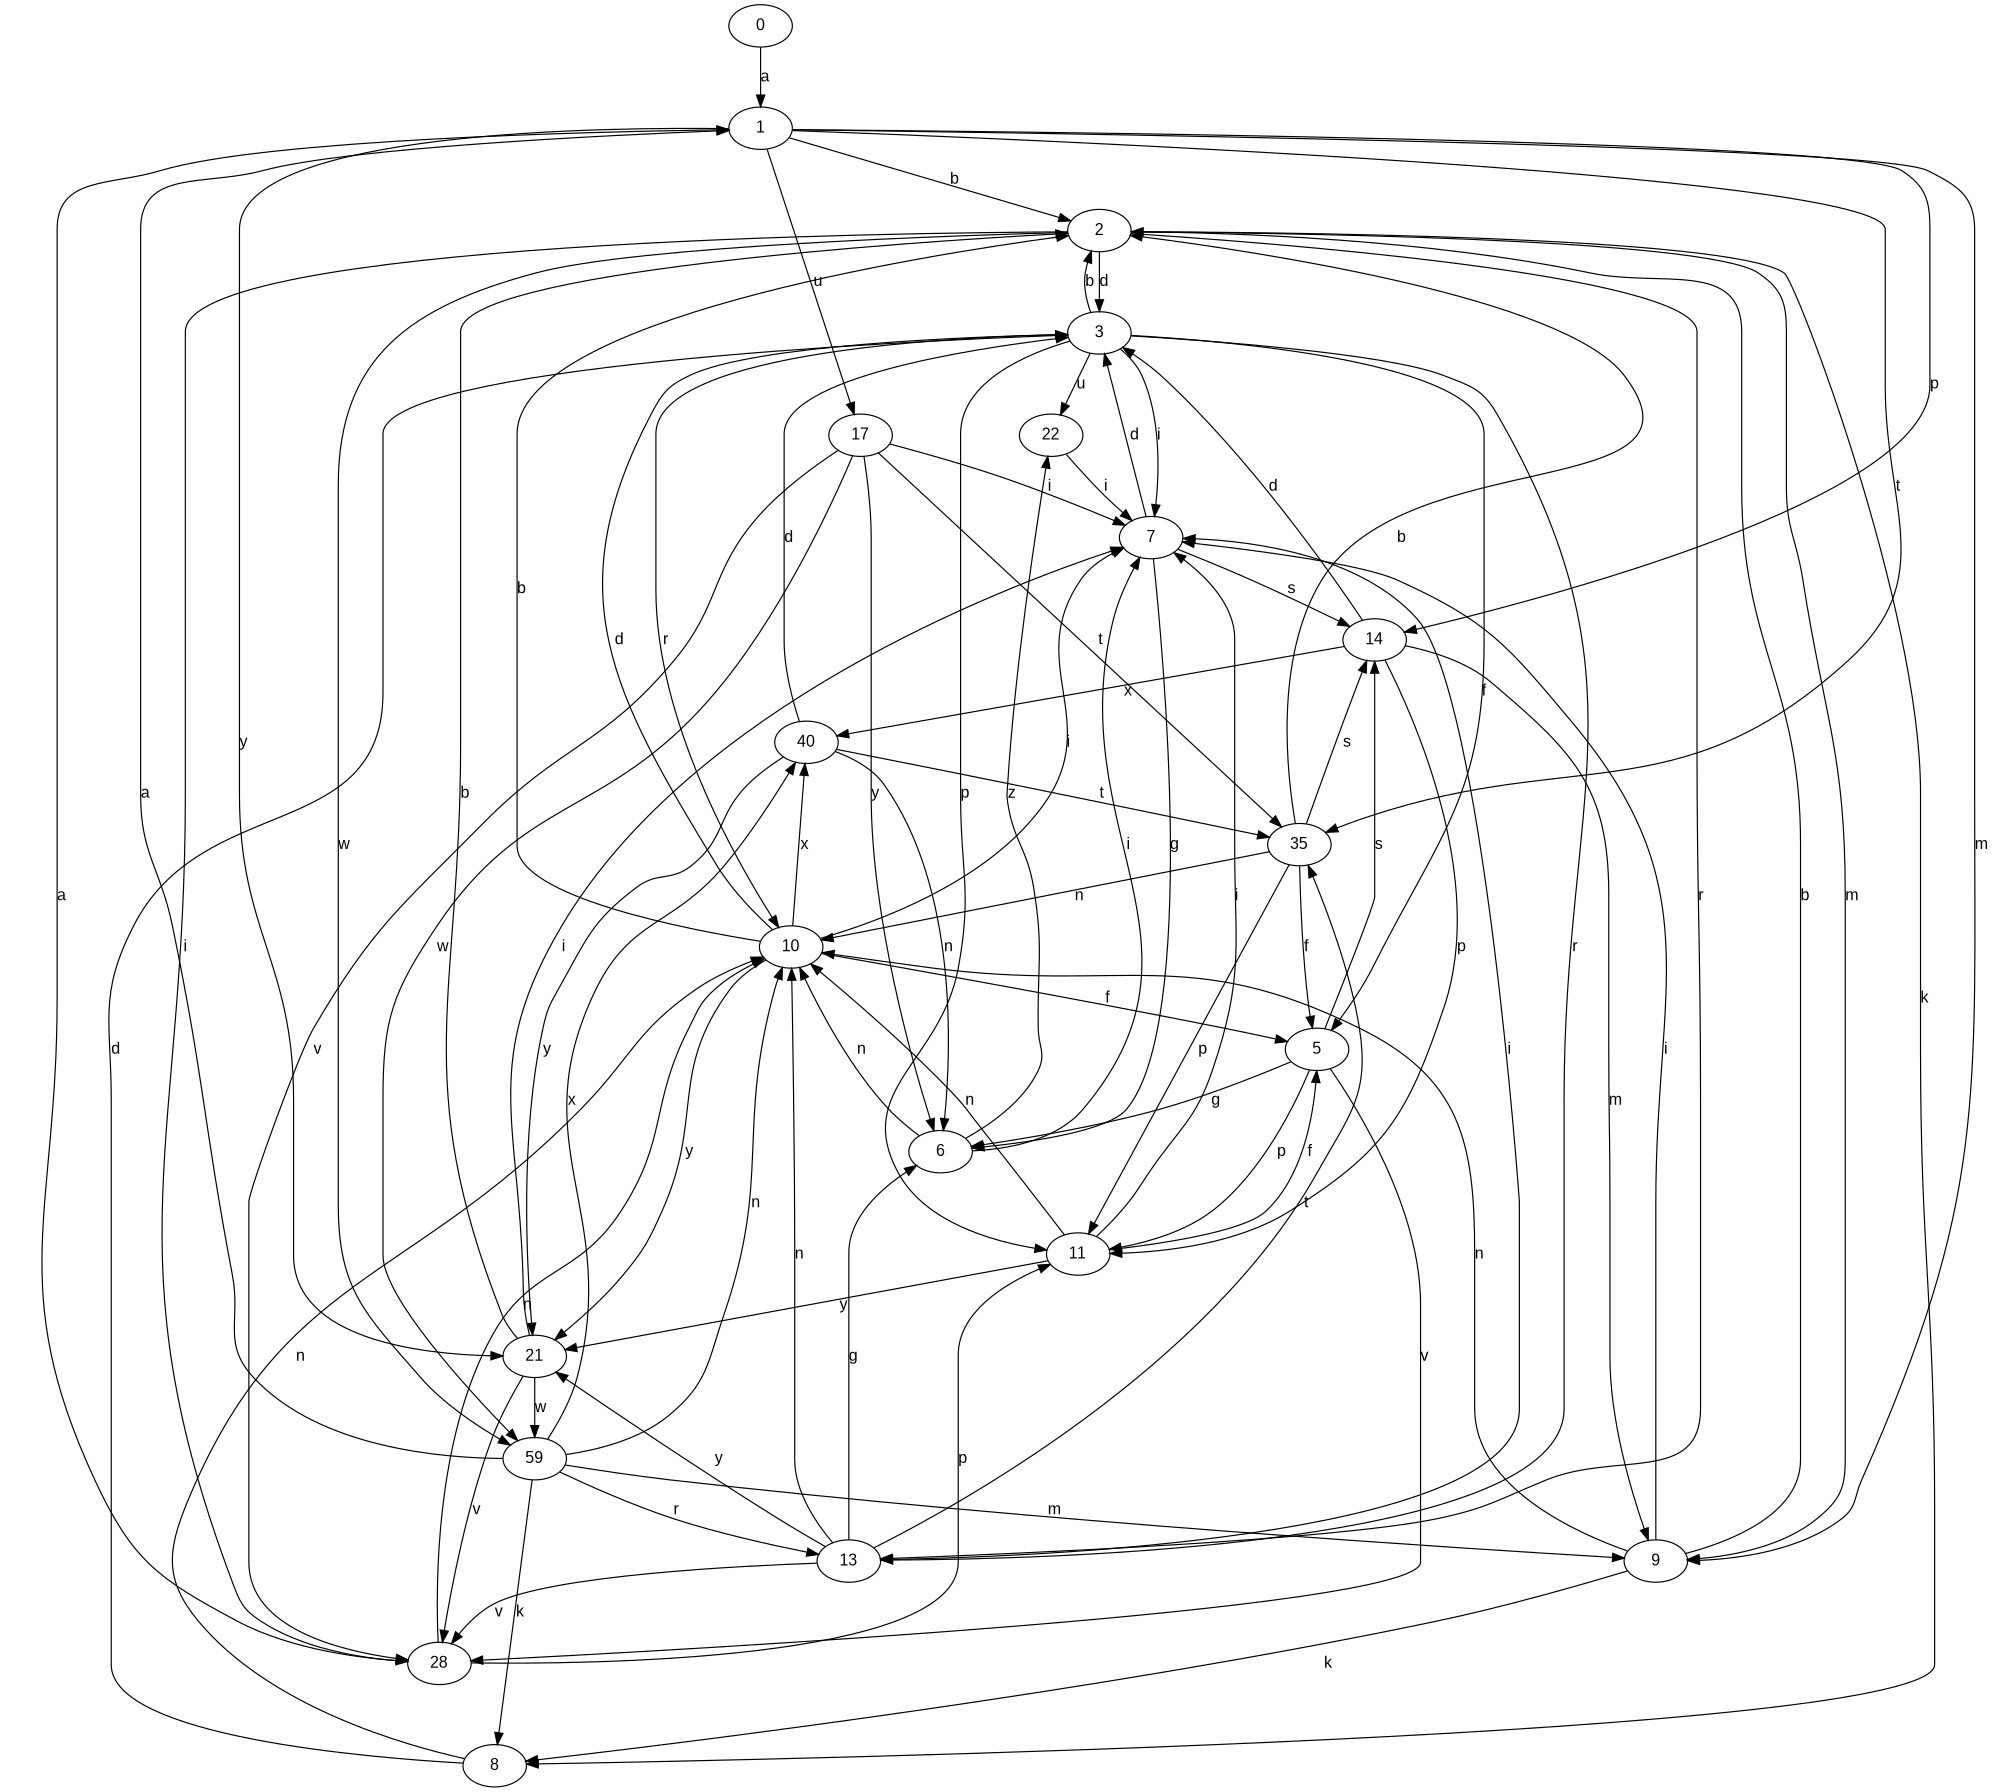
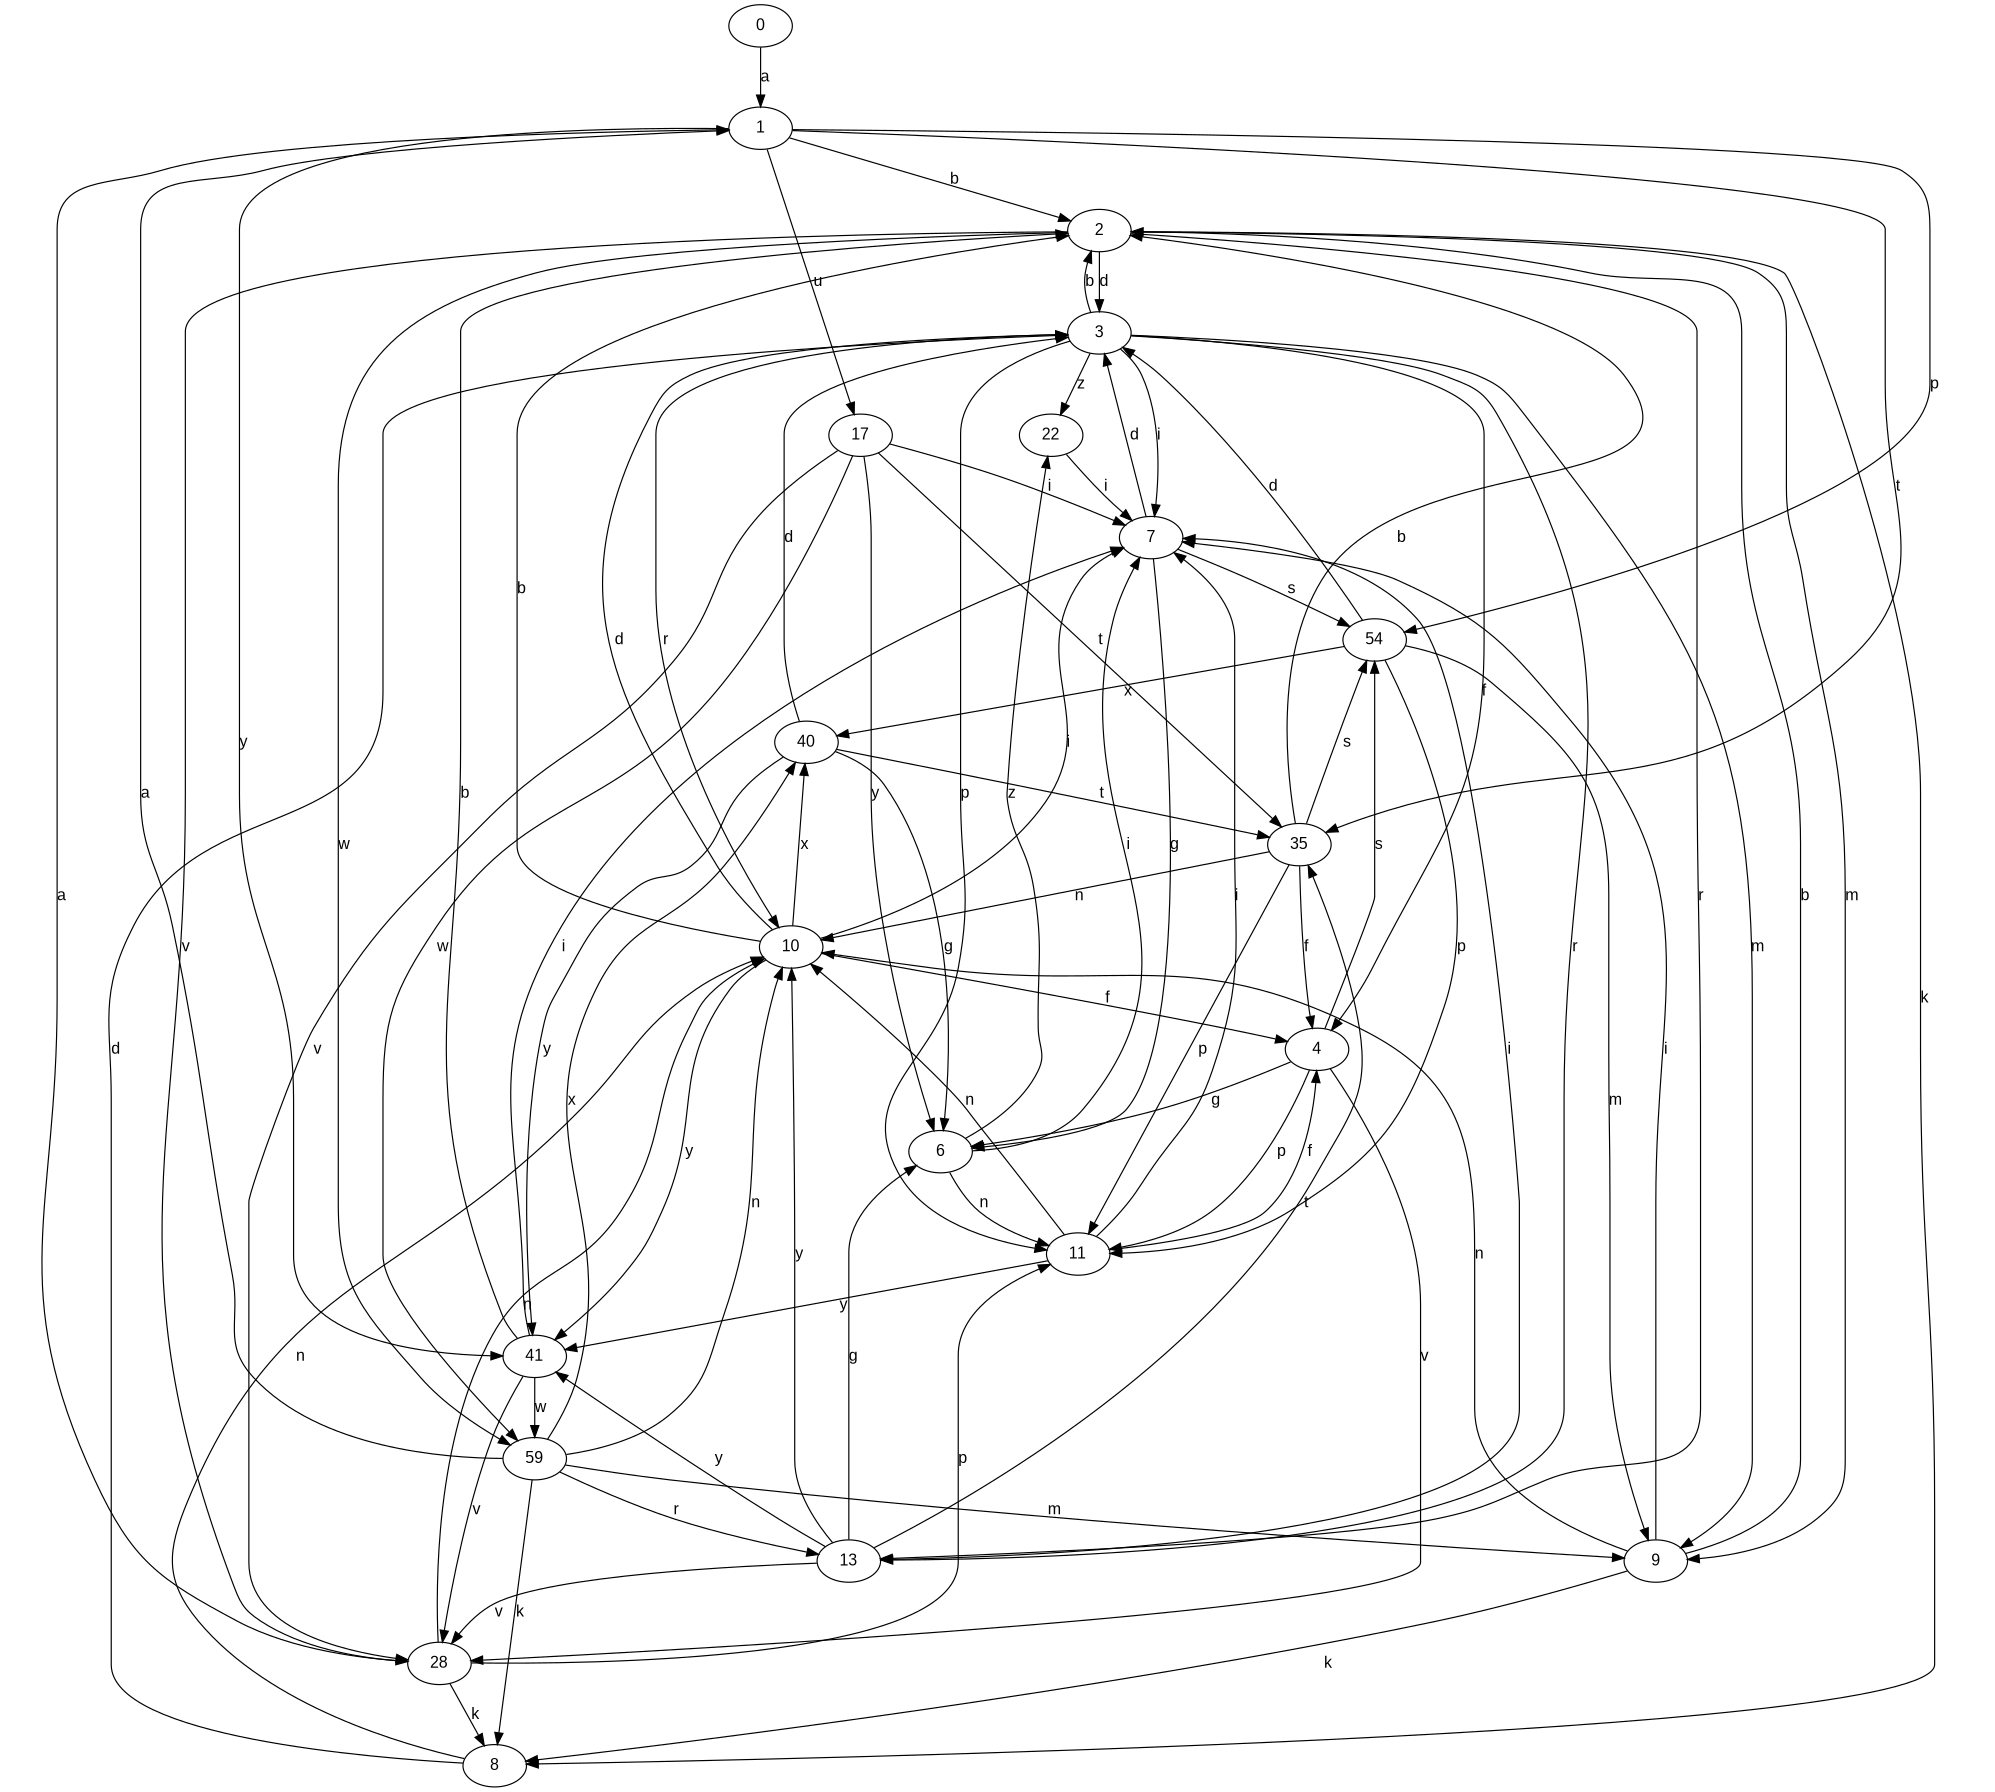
(1975, 352) -> (1727, 757)
(1081, 384) -> (1081, 384)
(1375, 640) -> (1375, 640)
(186, 947) -> (186, 947)
(949, 947) -> (949, 947)
(1317, 1049) -> (1317, 1049)
(853, 1064) -> (986, 1217)
(799, 1254) -> (799, 1254)
(535, 1356) -> (535, 1356)
none -> (464, 1709)
